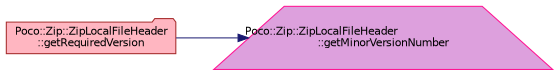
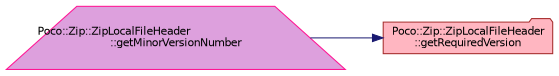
(207, 38) -> (341, 38)
